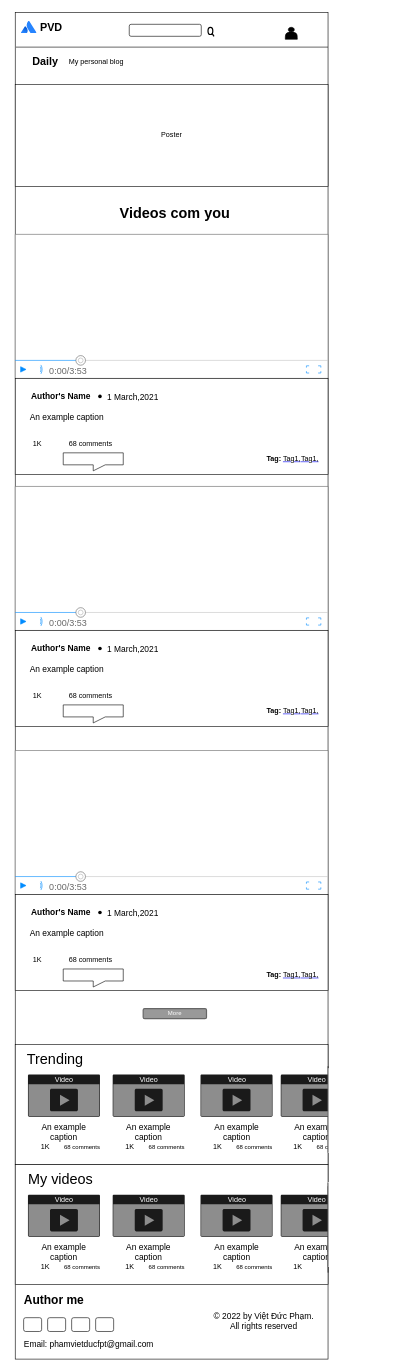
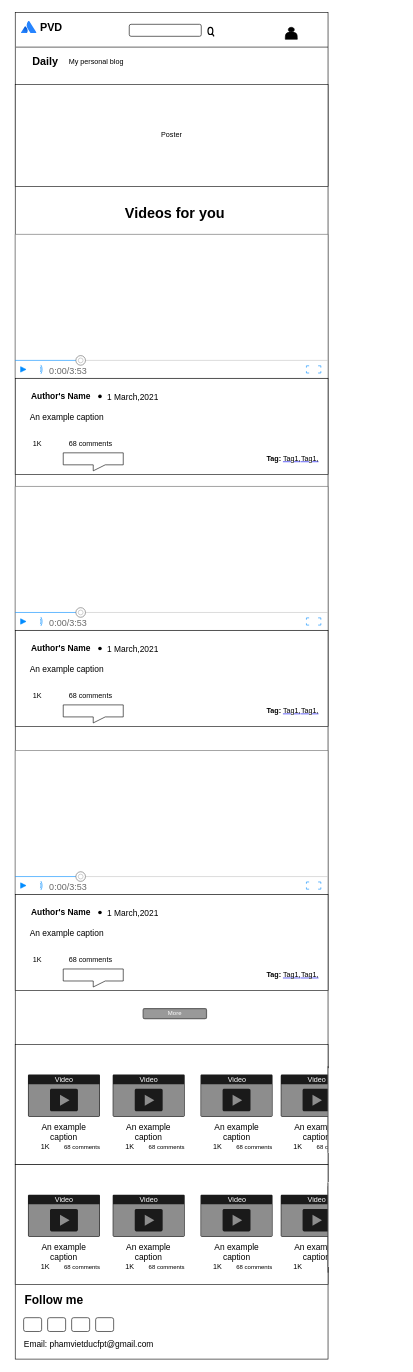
(175, 213) -> (175, 213)
(55, 1059) -> none
(61, 1179) -> none
(54, 1299) -> (54, 1299)
(264, 1321) -> none
